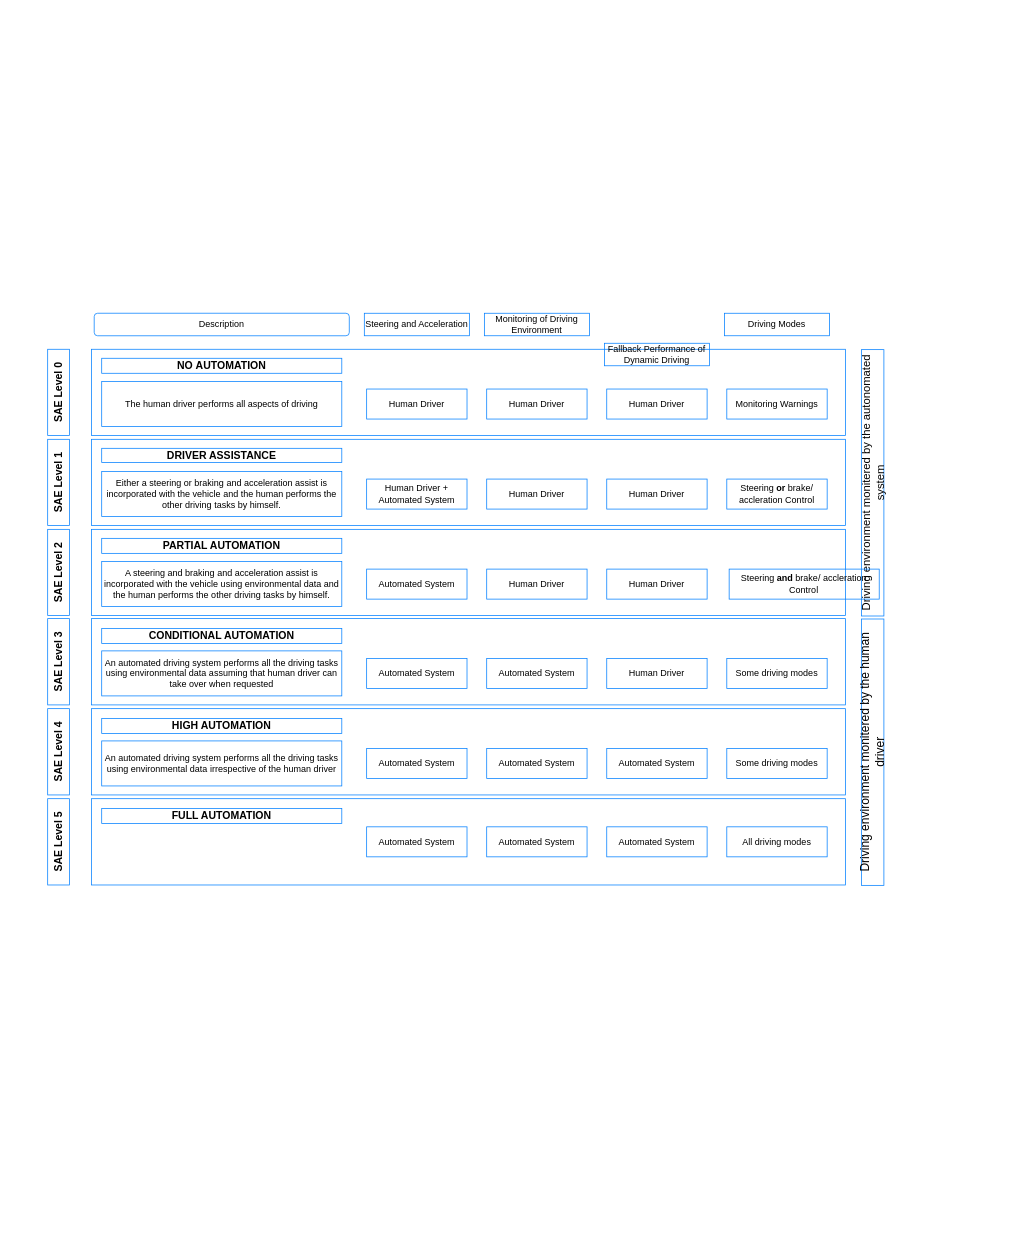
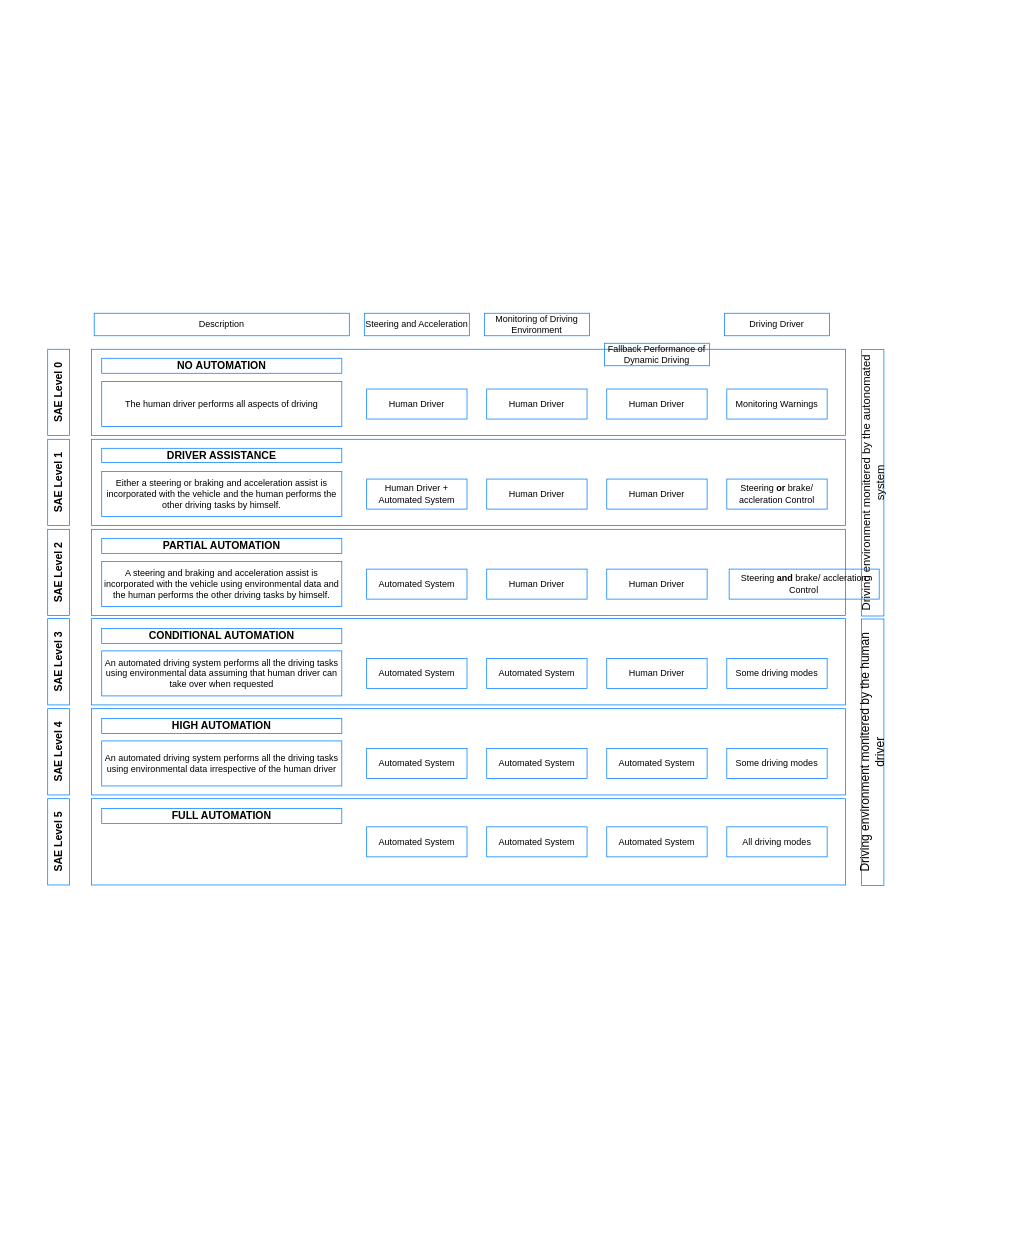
(222, 324) -> (222, 324)
(777, 324) -> (777, 324)
